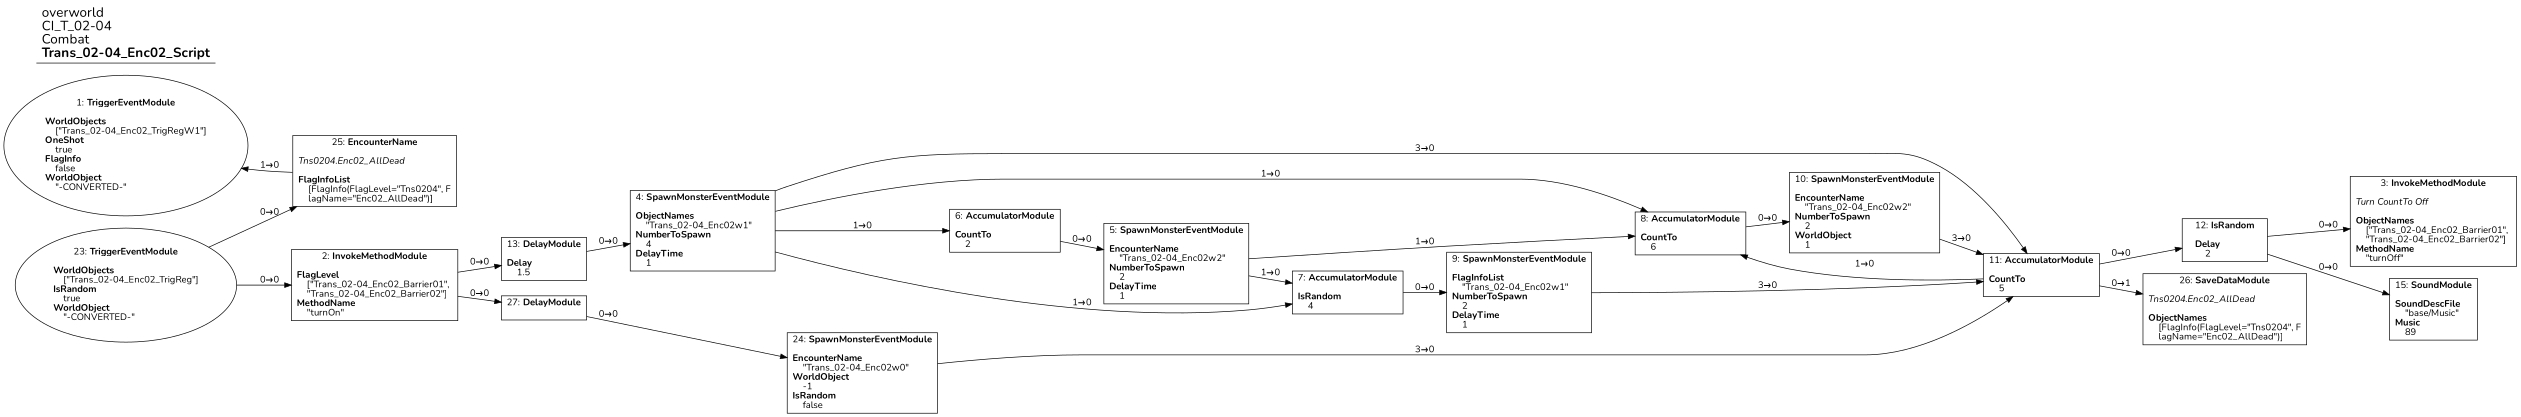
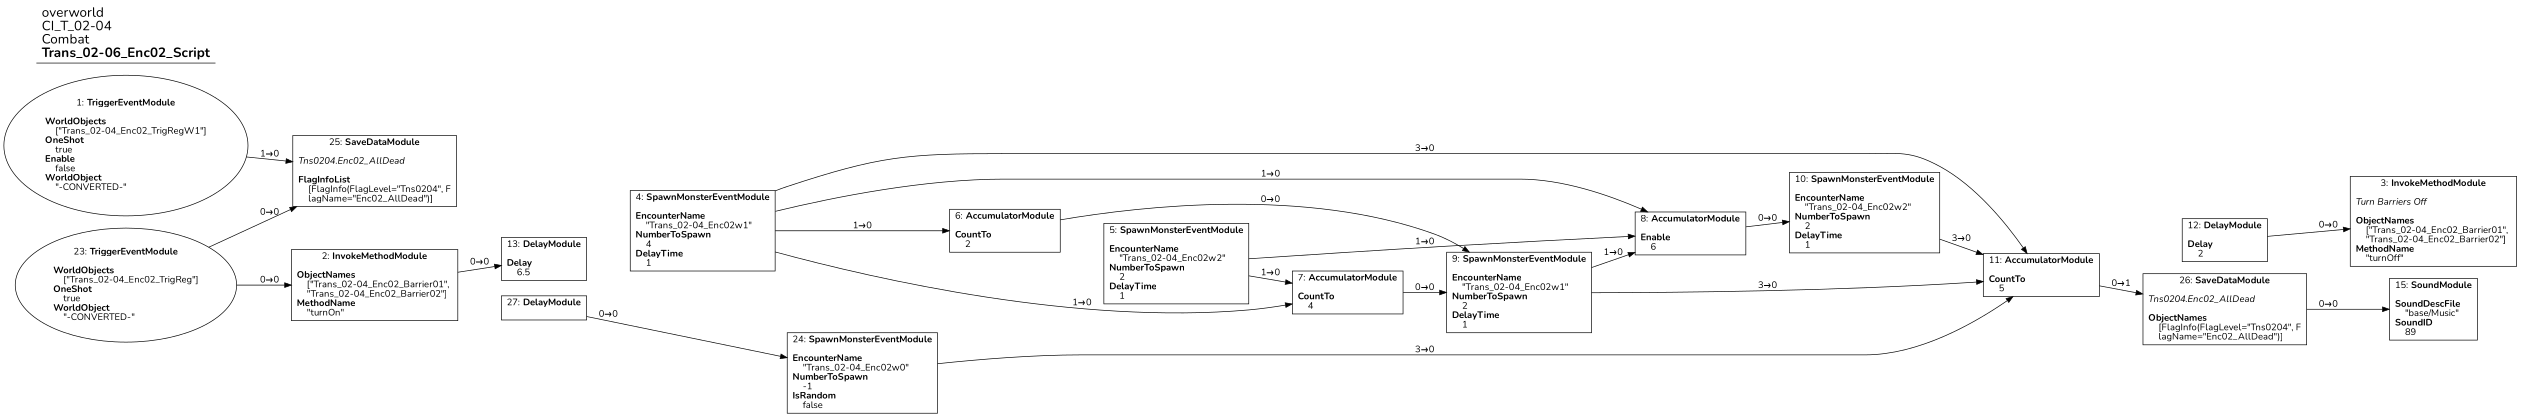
(126, 53) -> (126, 53)
(383, 142) -> (383, 142)
(64, 159) -> (60, 159)
(270, 171) -> (266, 159)
(2392, 202) -> (2391, 202)
(665, 216) -> (670, 216)
(2233, 225) -> (2233, 225)
(1823, 235) -> (1819, 235)
(1659, 237) -> (1656, 237)
(1079, 245) -> (1265, 205)
(605, 248) -> none
(2137, 257) -> none
(519, 272) -> (519, 272)
(2325, 273) -> (2345, 309)
(318, 275) -> (326, 275)
(1478, 278) -> (1487, 278)
(1864, 278) -> (1610, 261)
(75, 289) -> (73, 289)
(1320, 297) -> (1316, 297)
(476, 299) -> none
(2408, 323) -> (2414, 323)
(821, 377) -> (830, 377)
